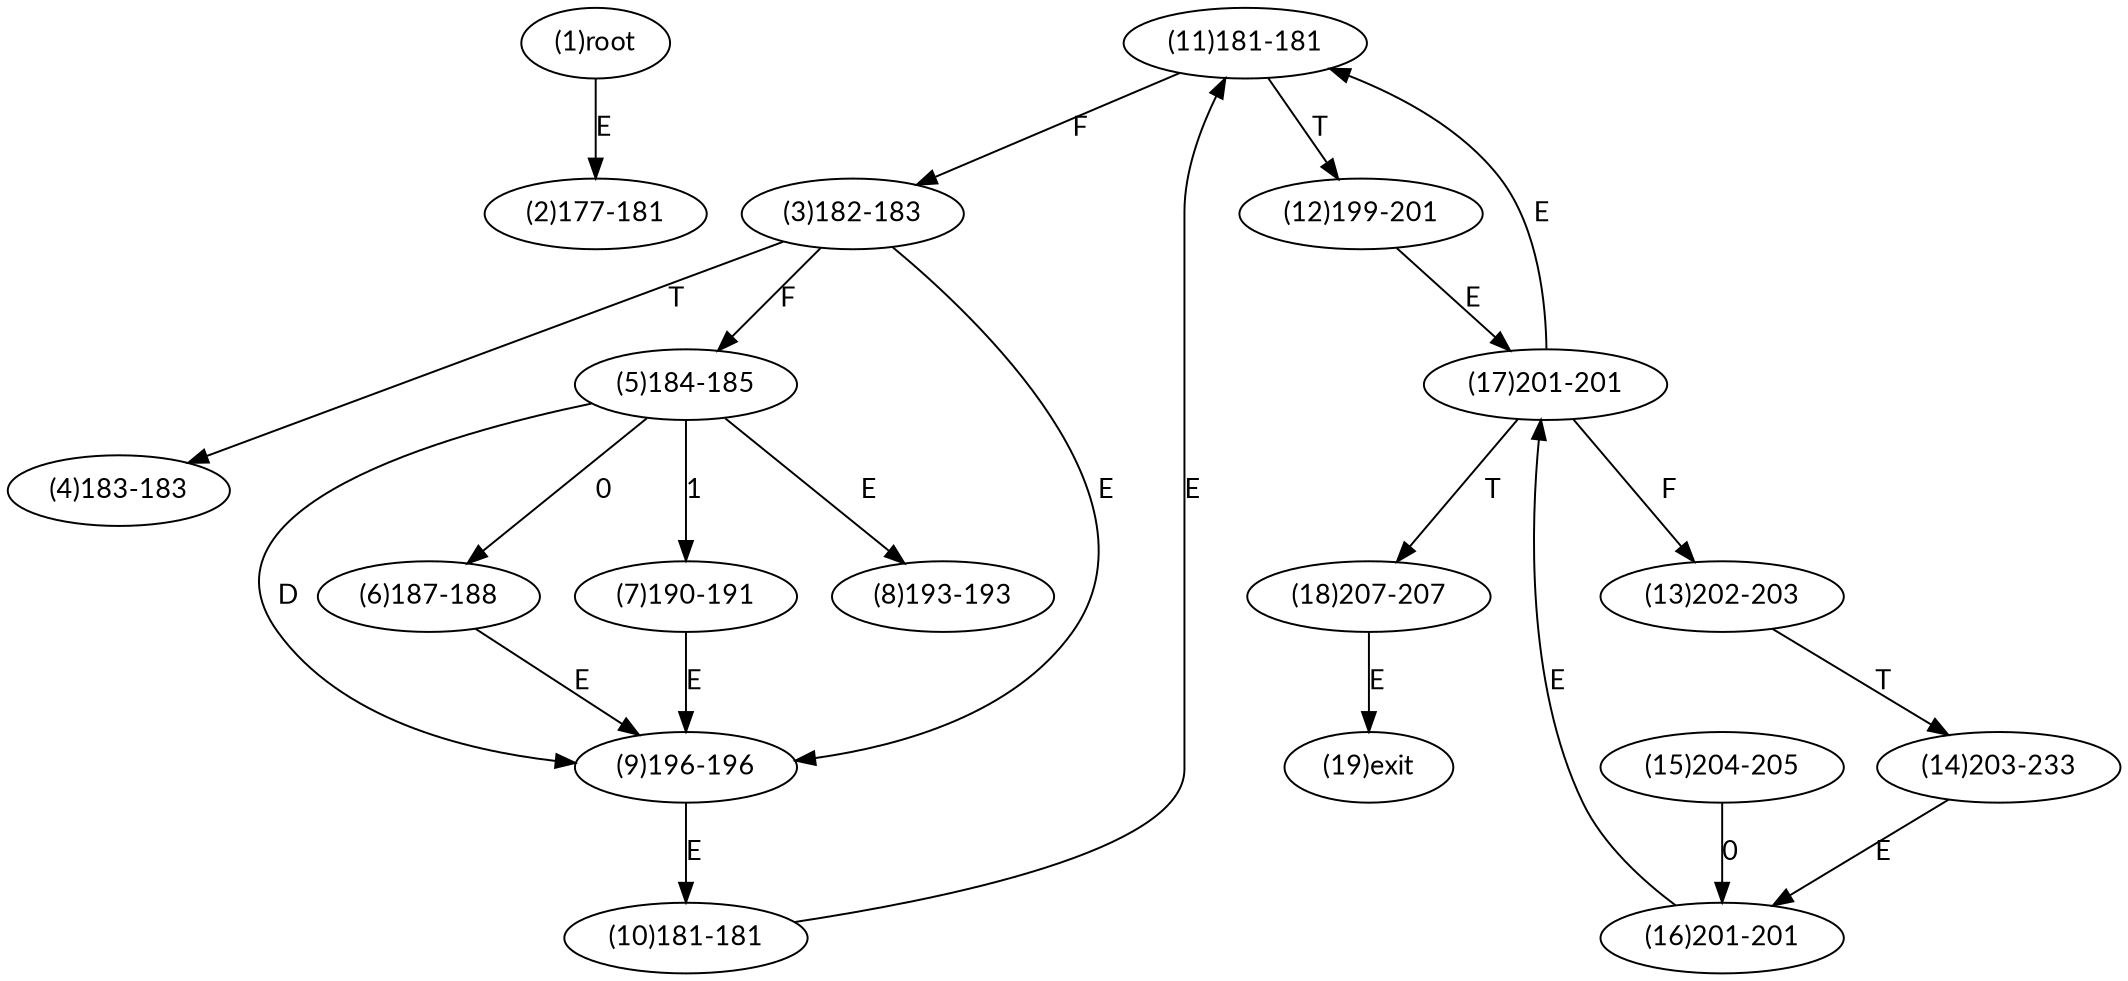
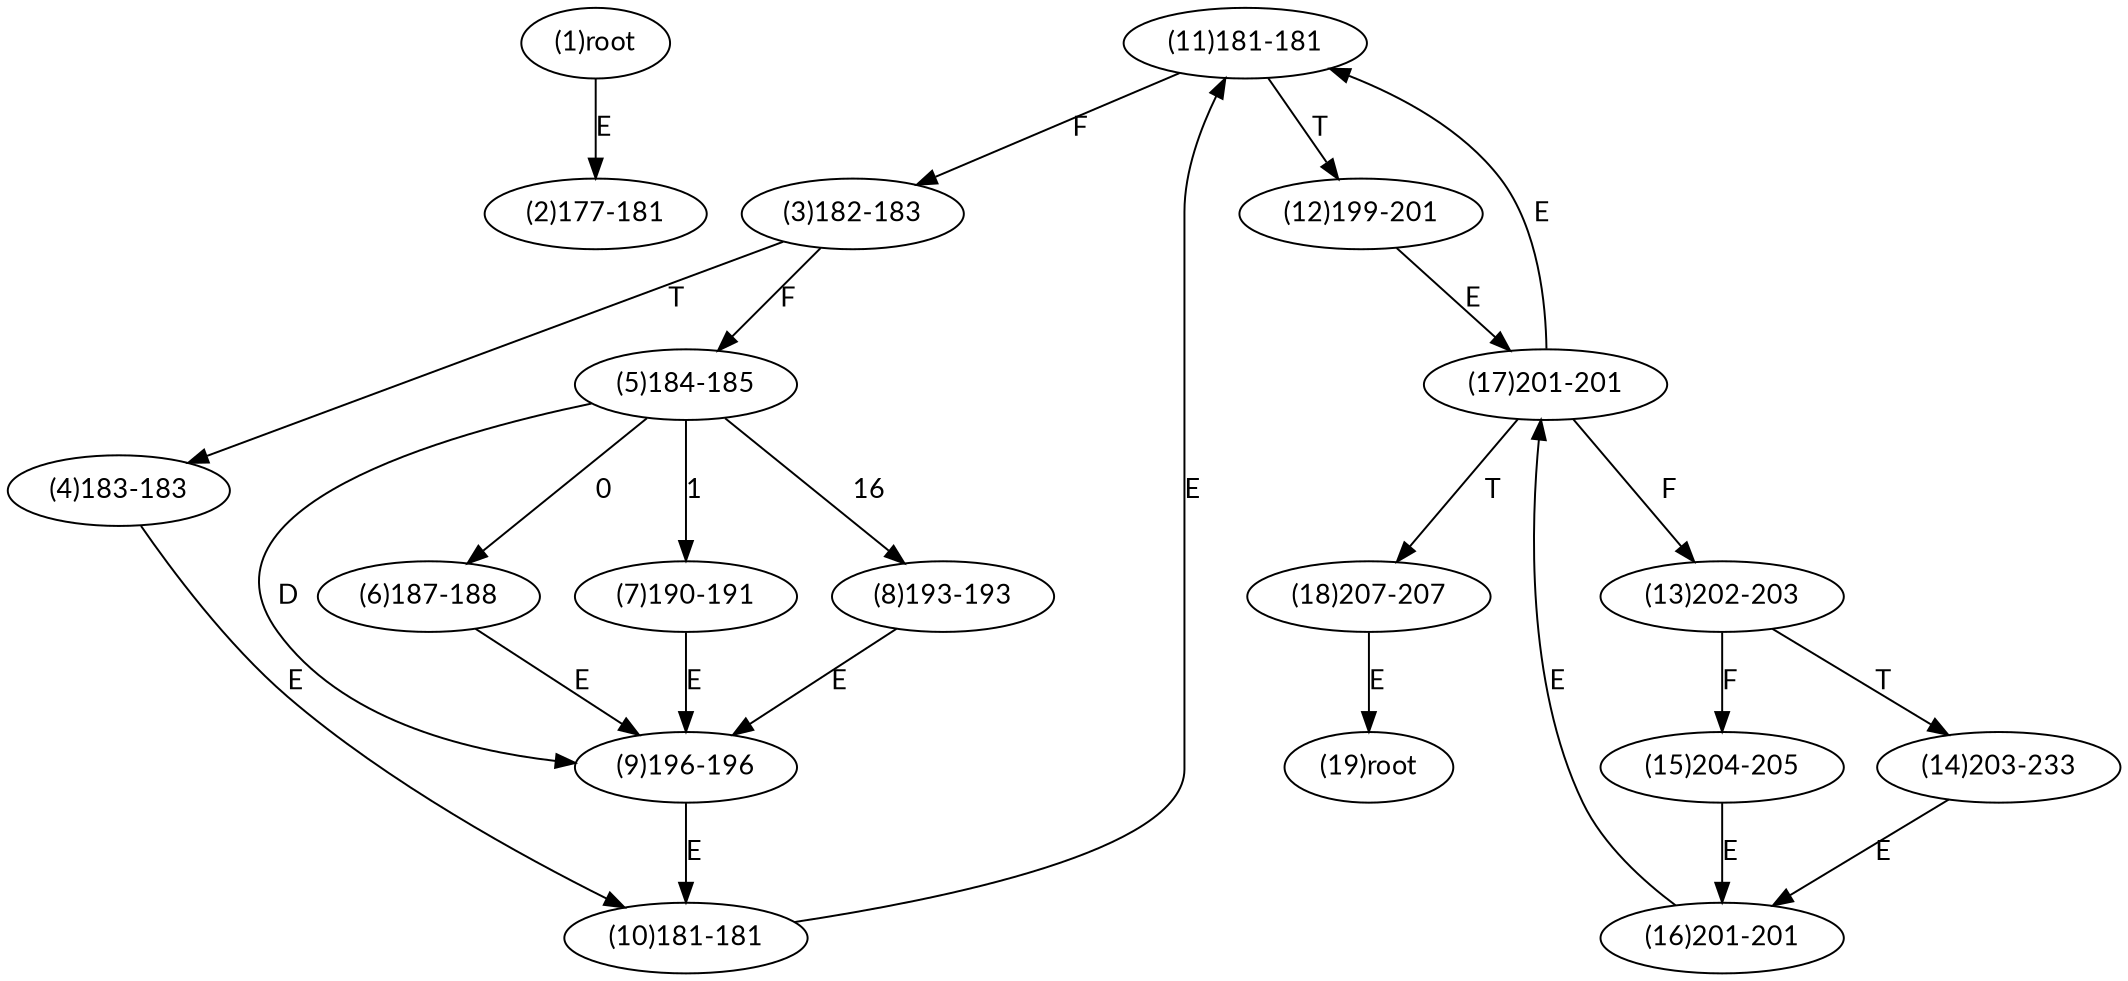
(869, 491) -> (869, 491)
(1096, 553) -> (823, 676)
none -> (1722, 672)
none -> (348, 744)
(1369, 767) -> (1369, 767)
(1731, 853) -> (1731, 853)
